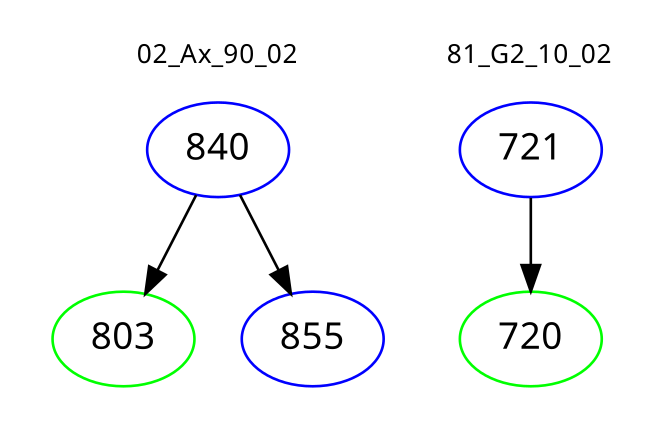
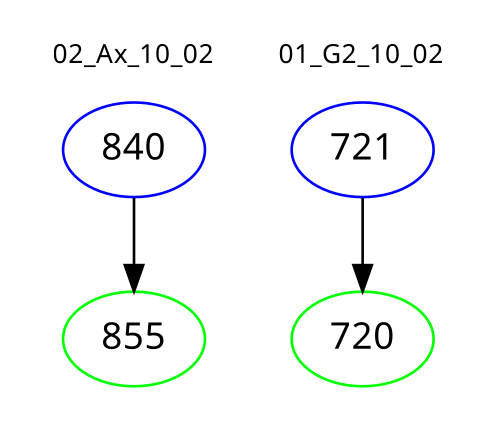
(218, 56) -> (134, 56)
(531, 56) -> (363, 56)
(124, 339) -> none
(313, 339) -> (134, 339)
